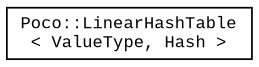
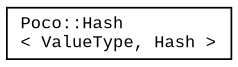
(129, 33) -> (119, 33)
